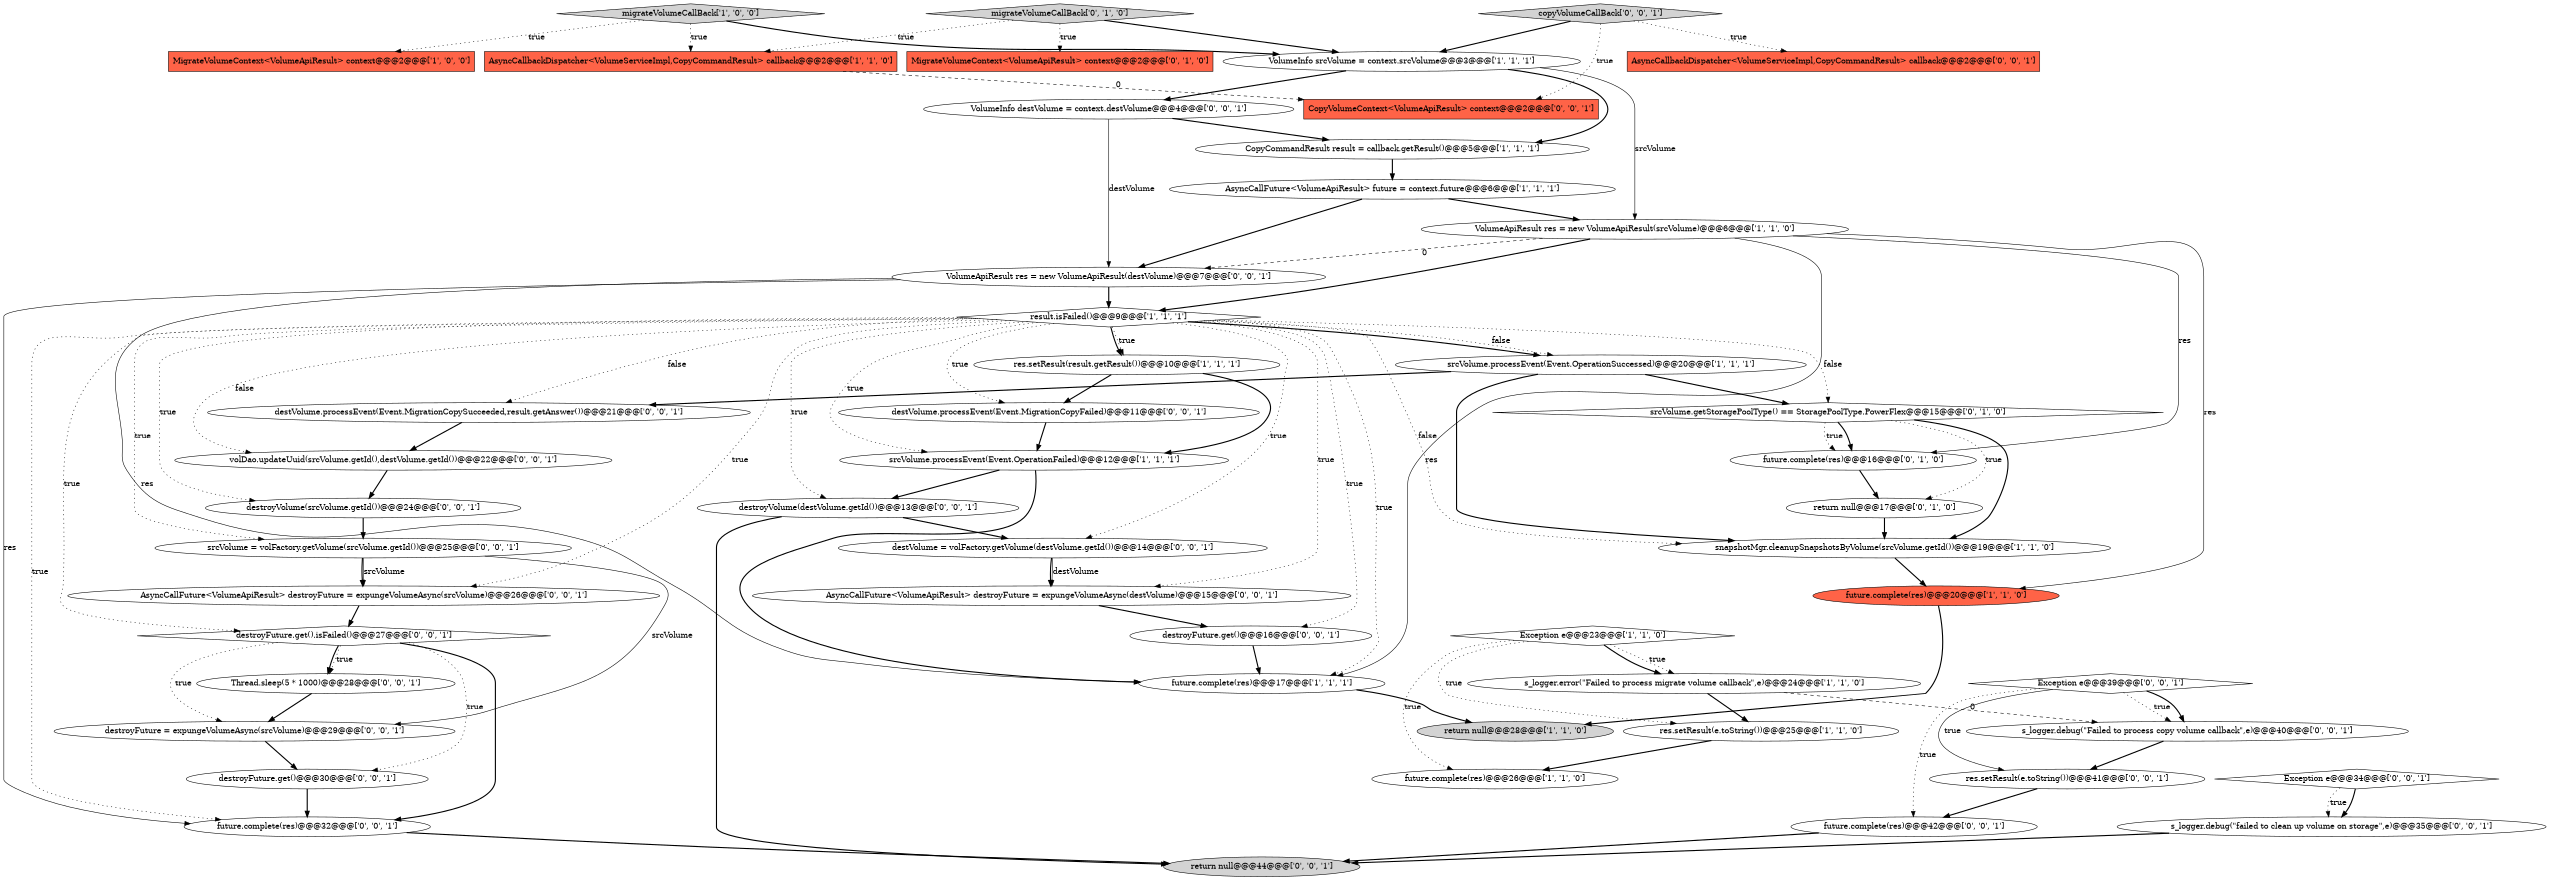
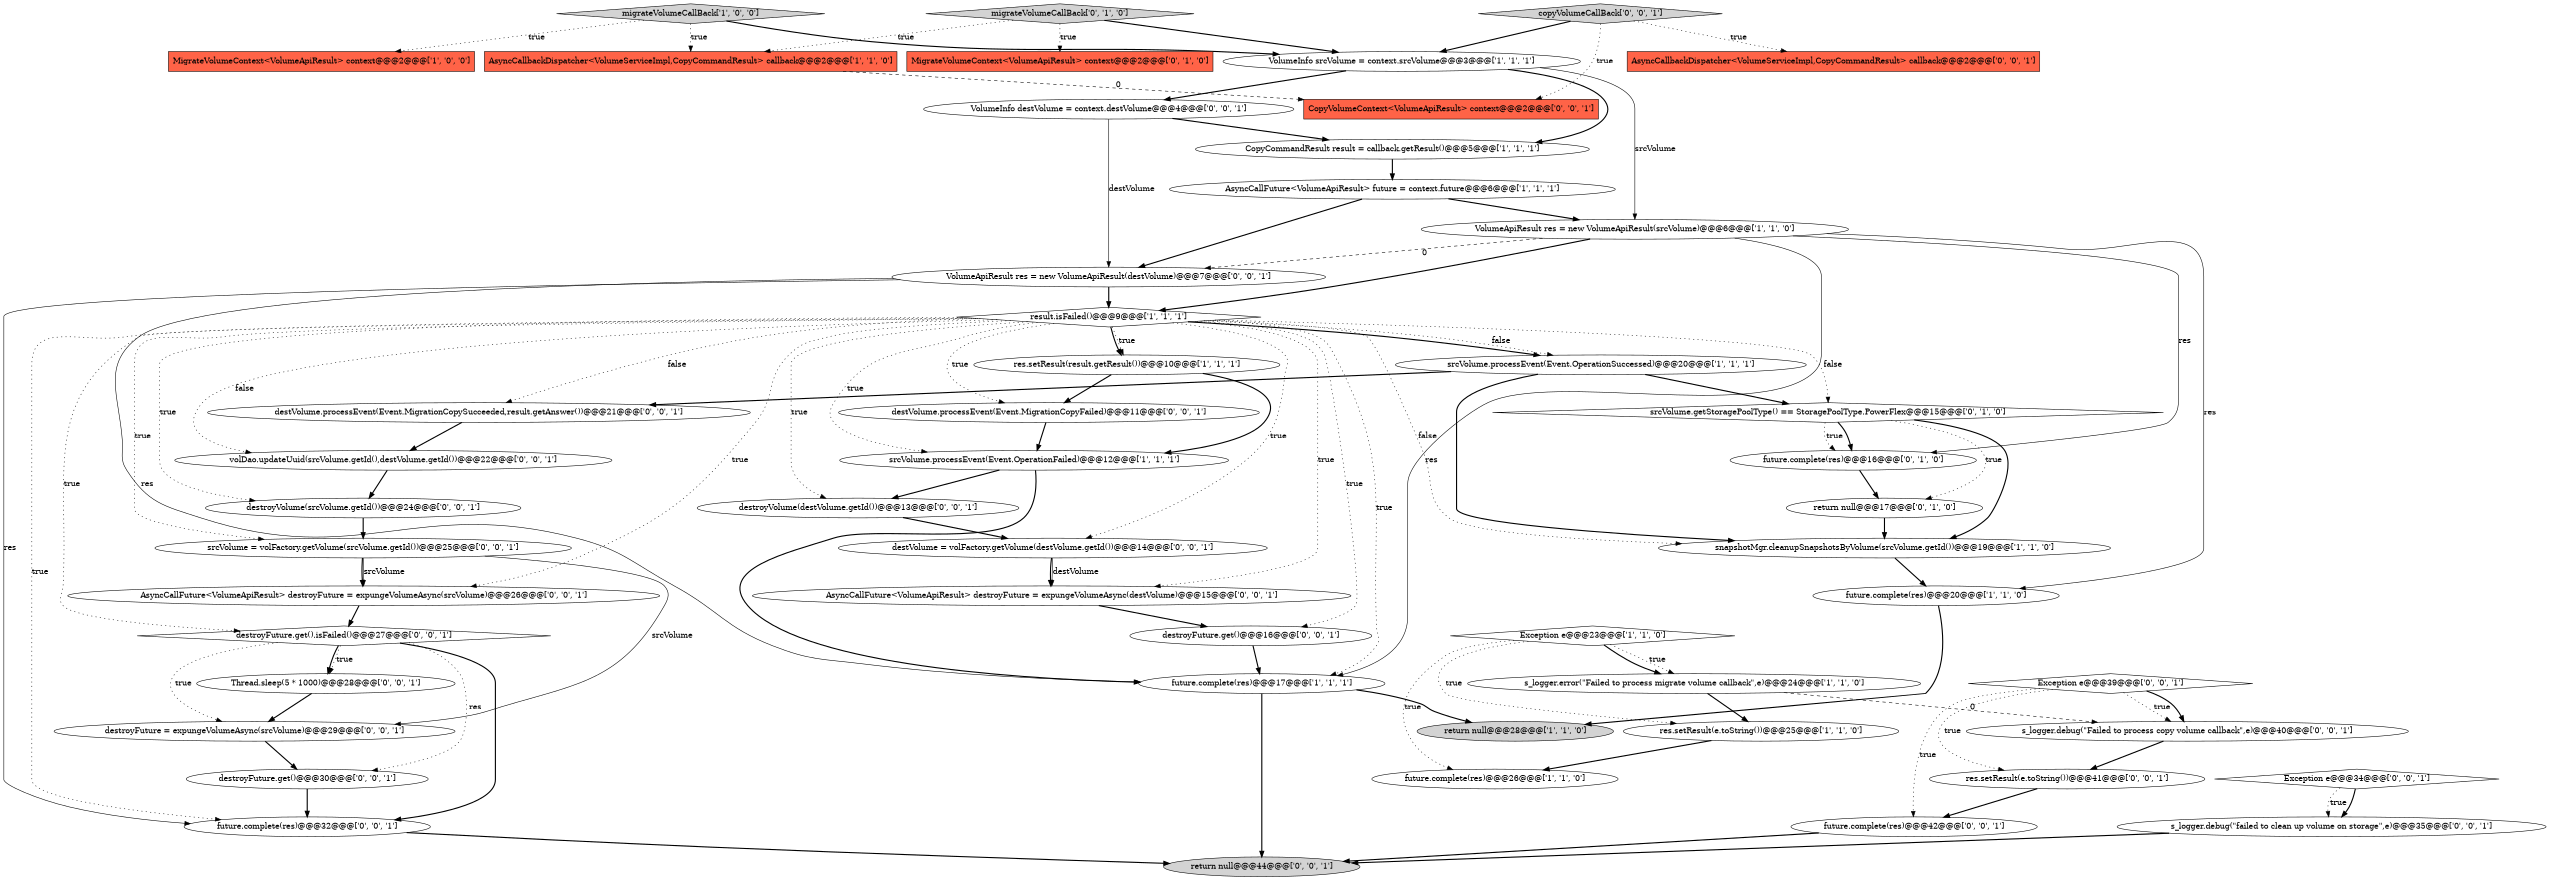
(1936, 596) -> (1936, 596)
(475, 707) -> (475, 707)
(1955, 713) -> (1955, 713)
(760, 841) -> (1262, 772)
